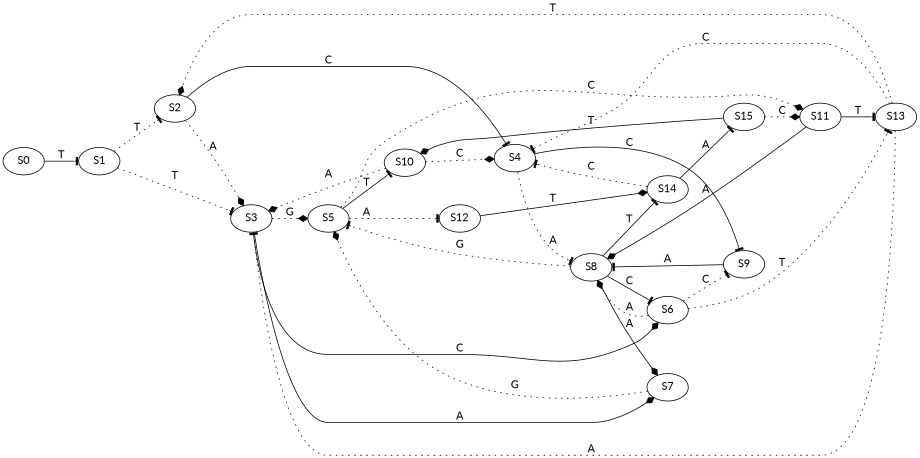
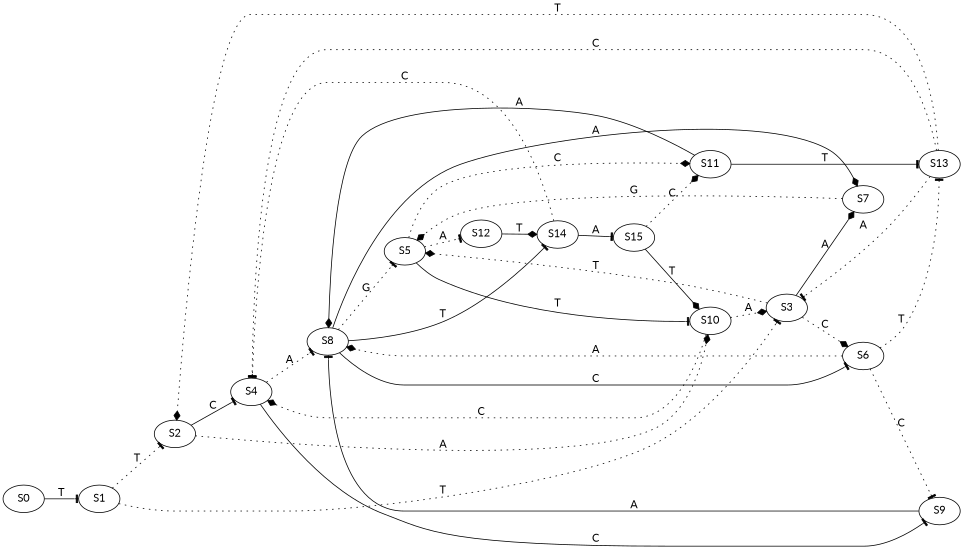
(214, 158) -> (477, 450)
(290, 213) -> (596, 266)
(404, 354) -> (821, 329)
